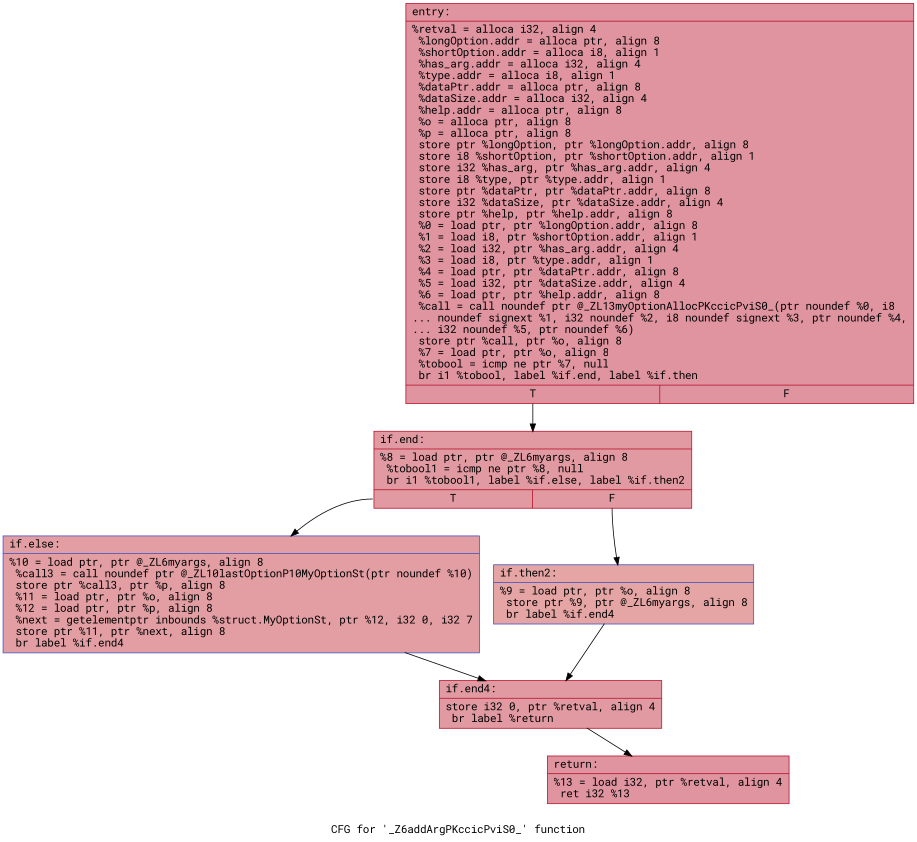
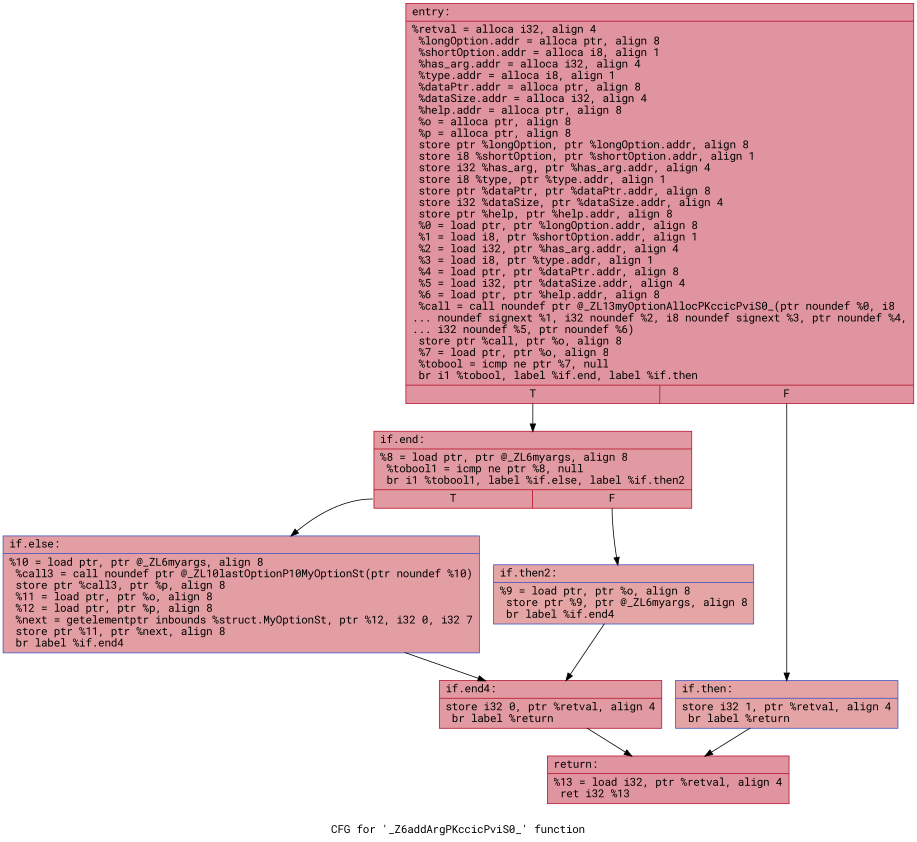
none -> (787, 704)
